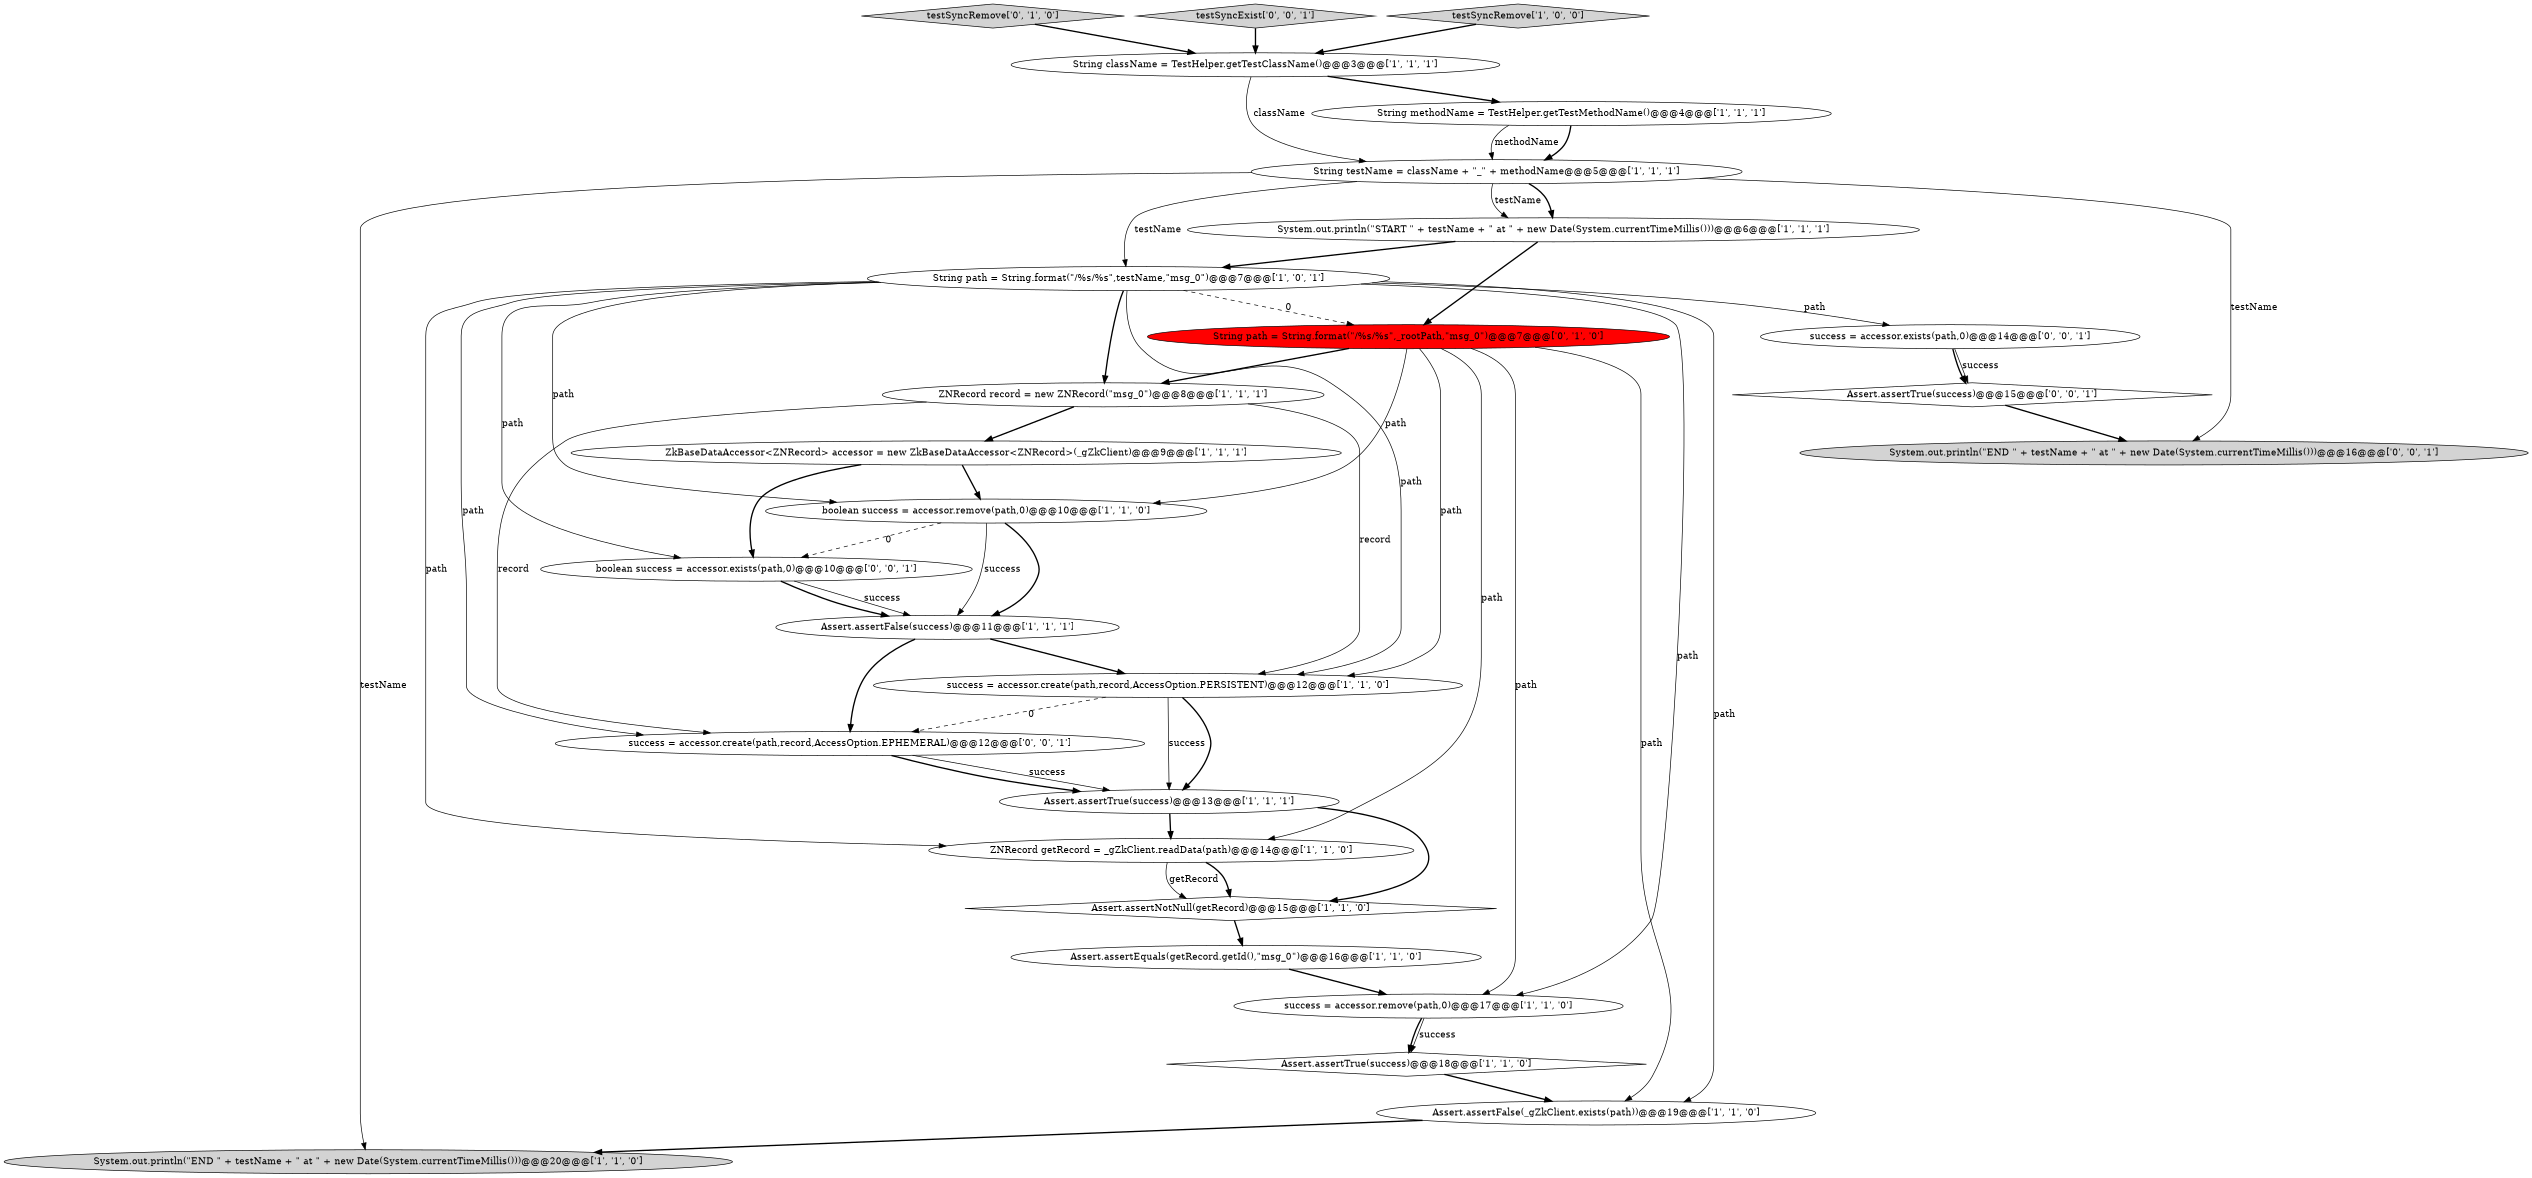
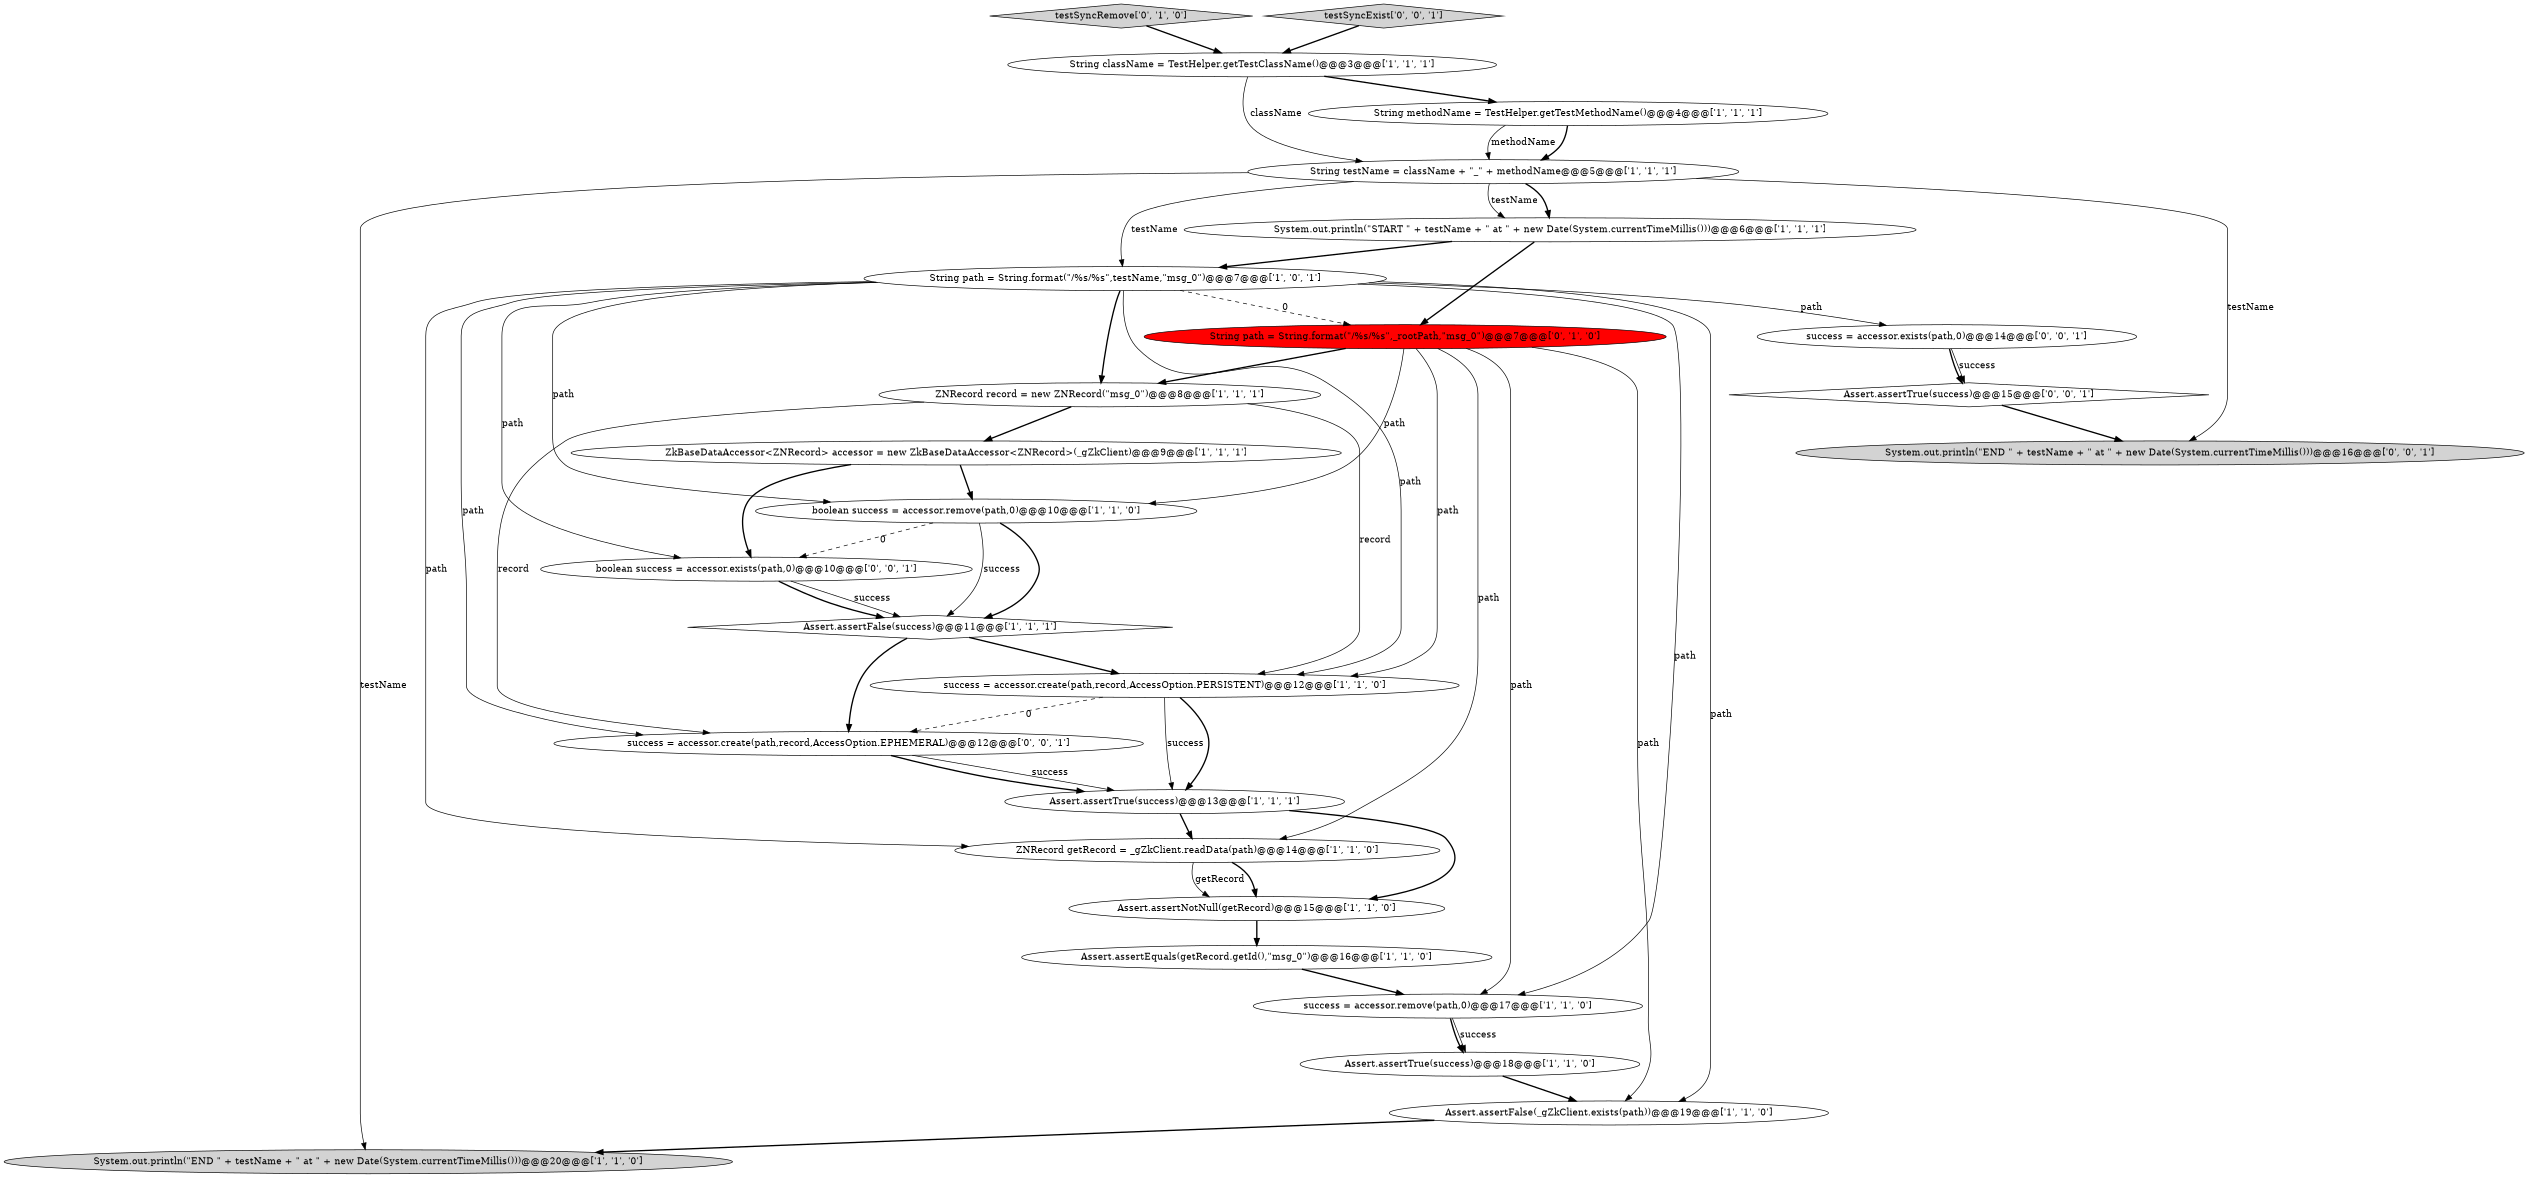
(1518, 16) -> none
(948, 627) -> (930, 627)
(1231, 909) -> (1257, 909)
(1406, 1064) -> (1470, 1064)
